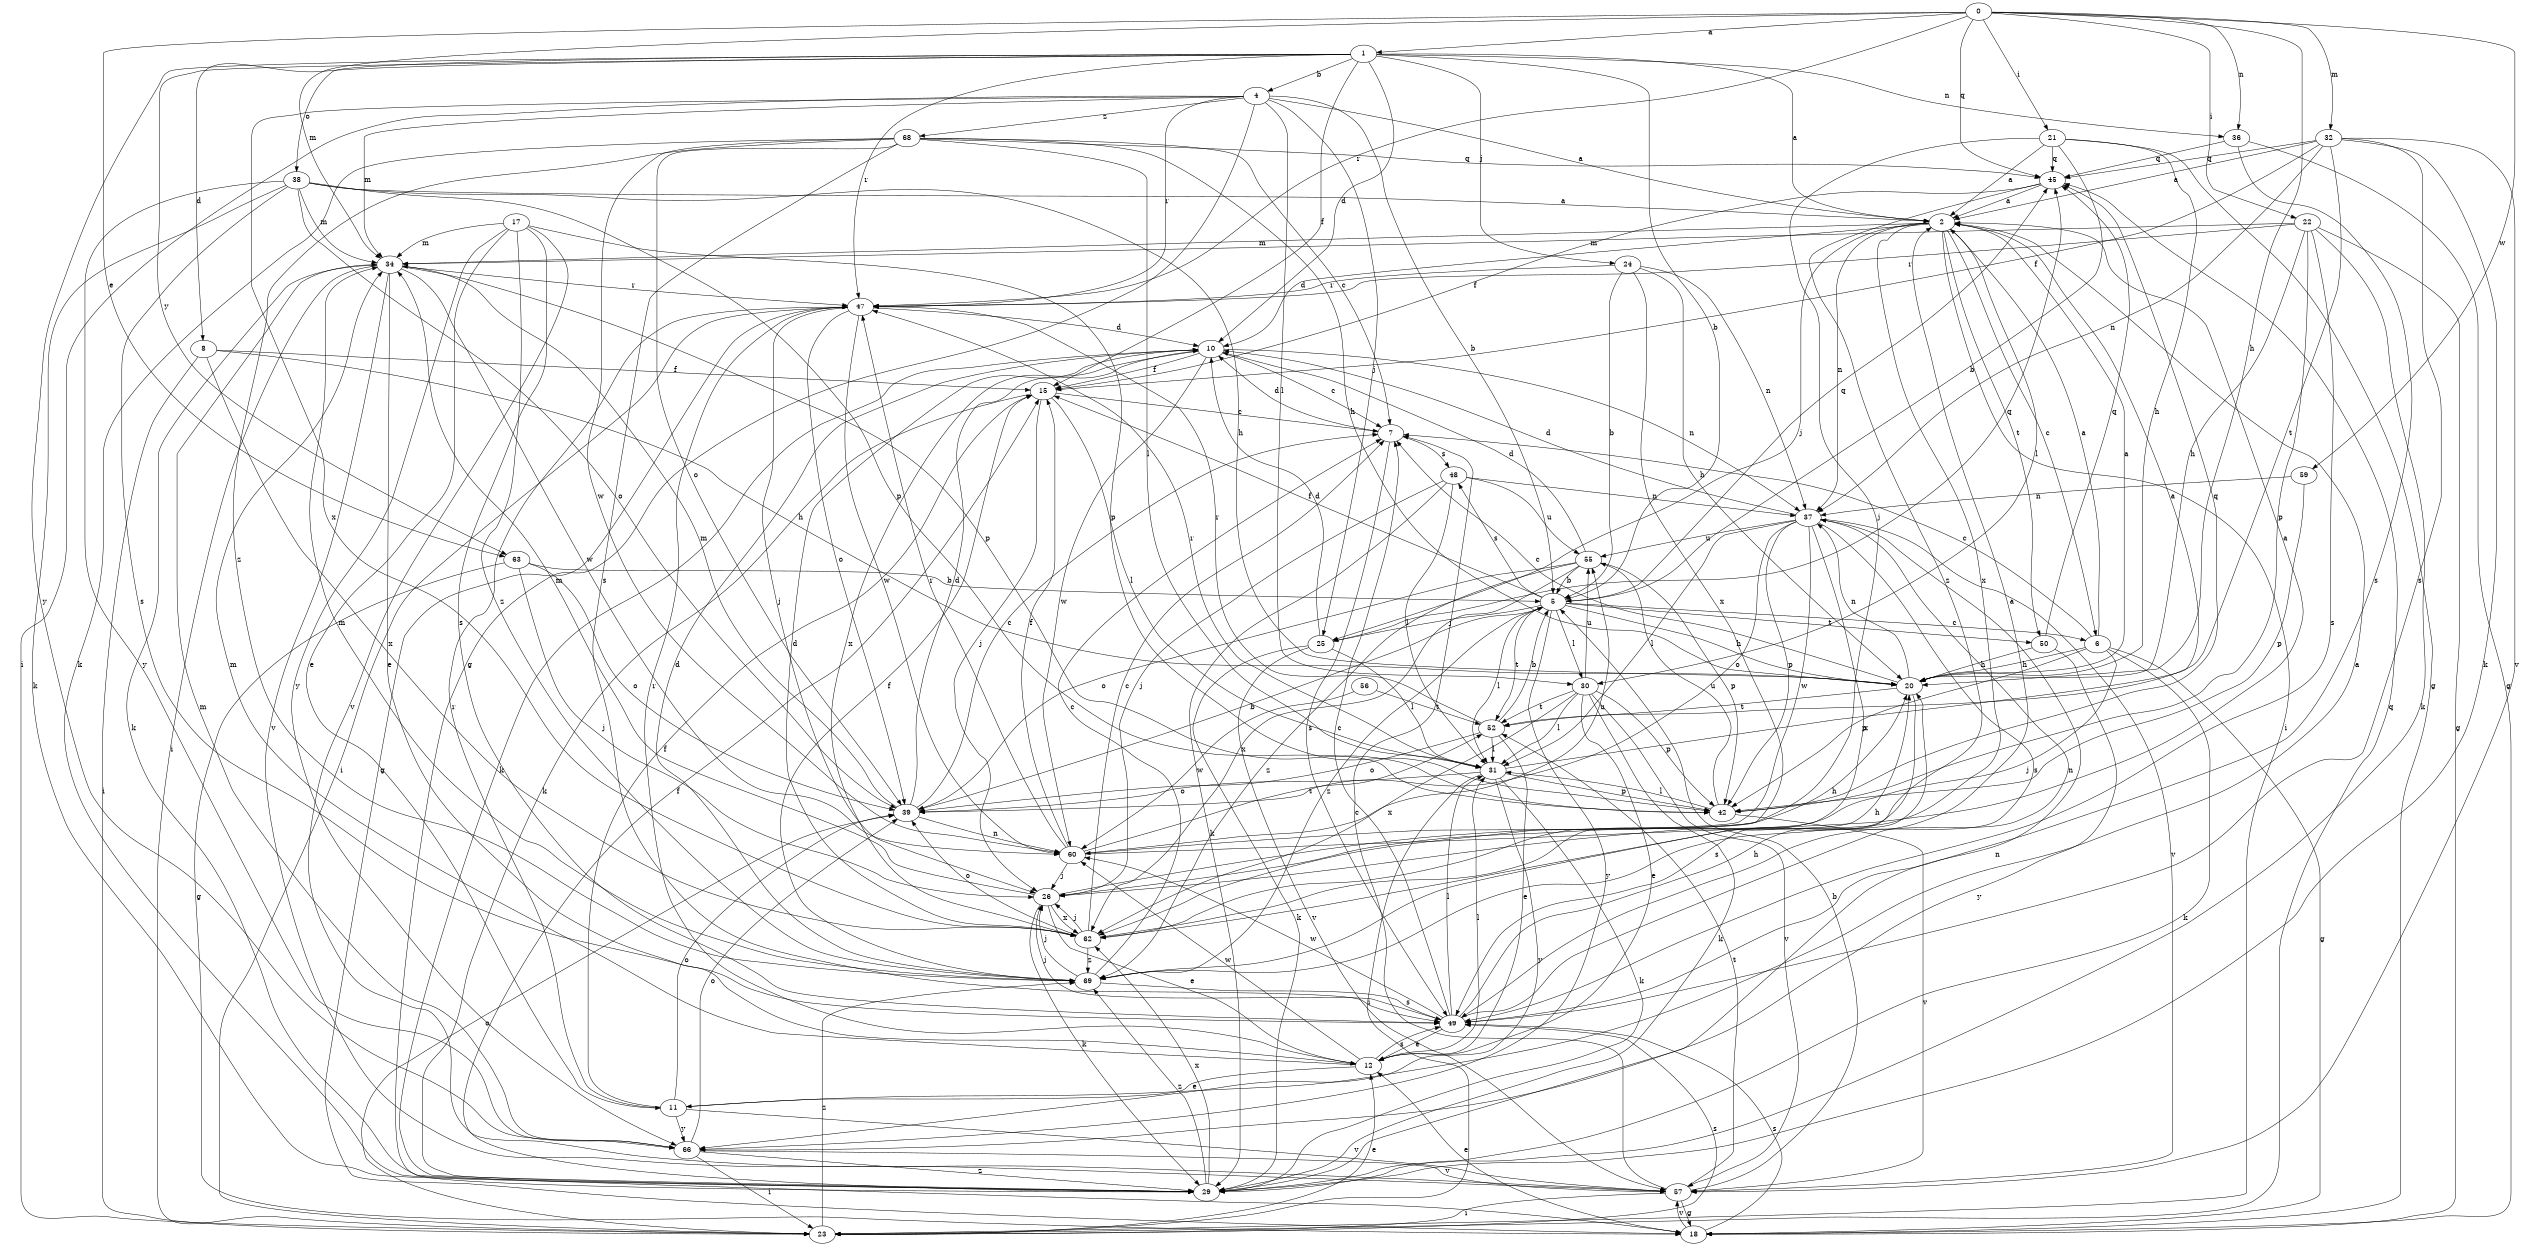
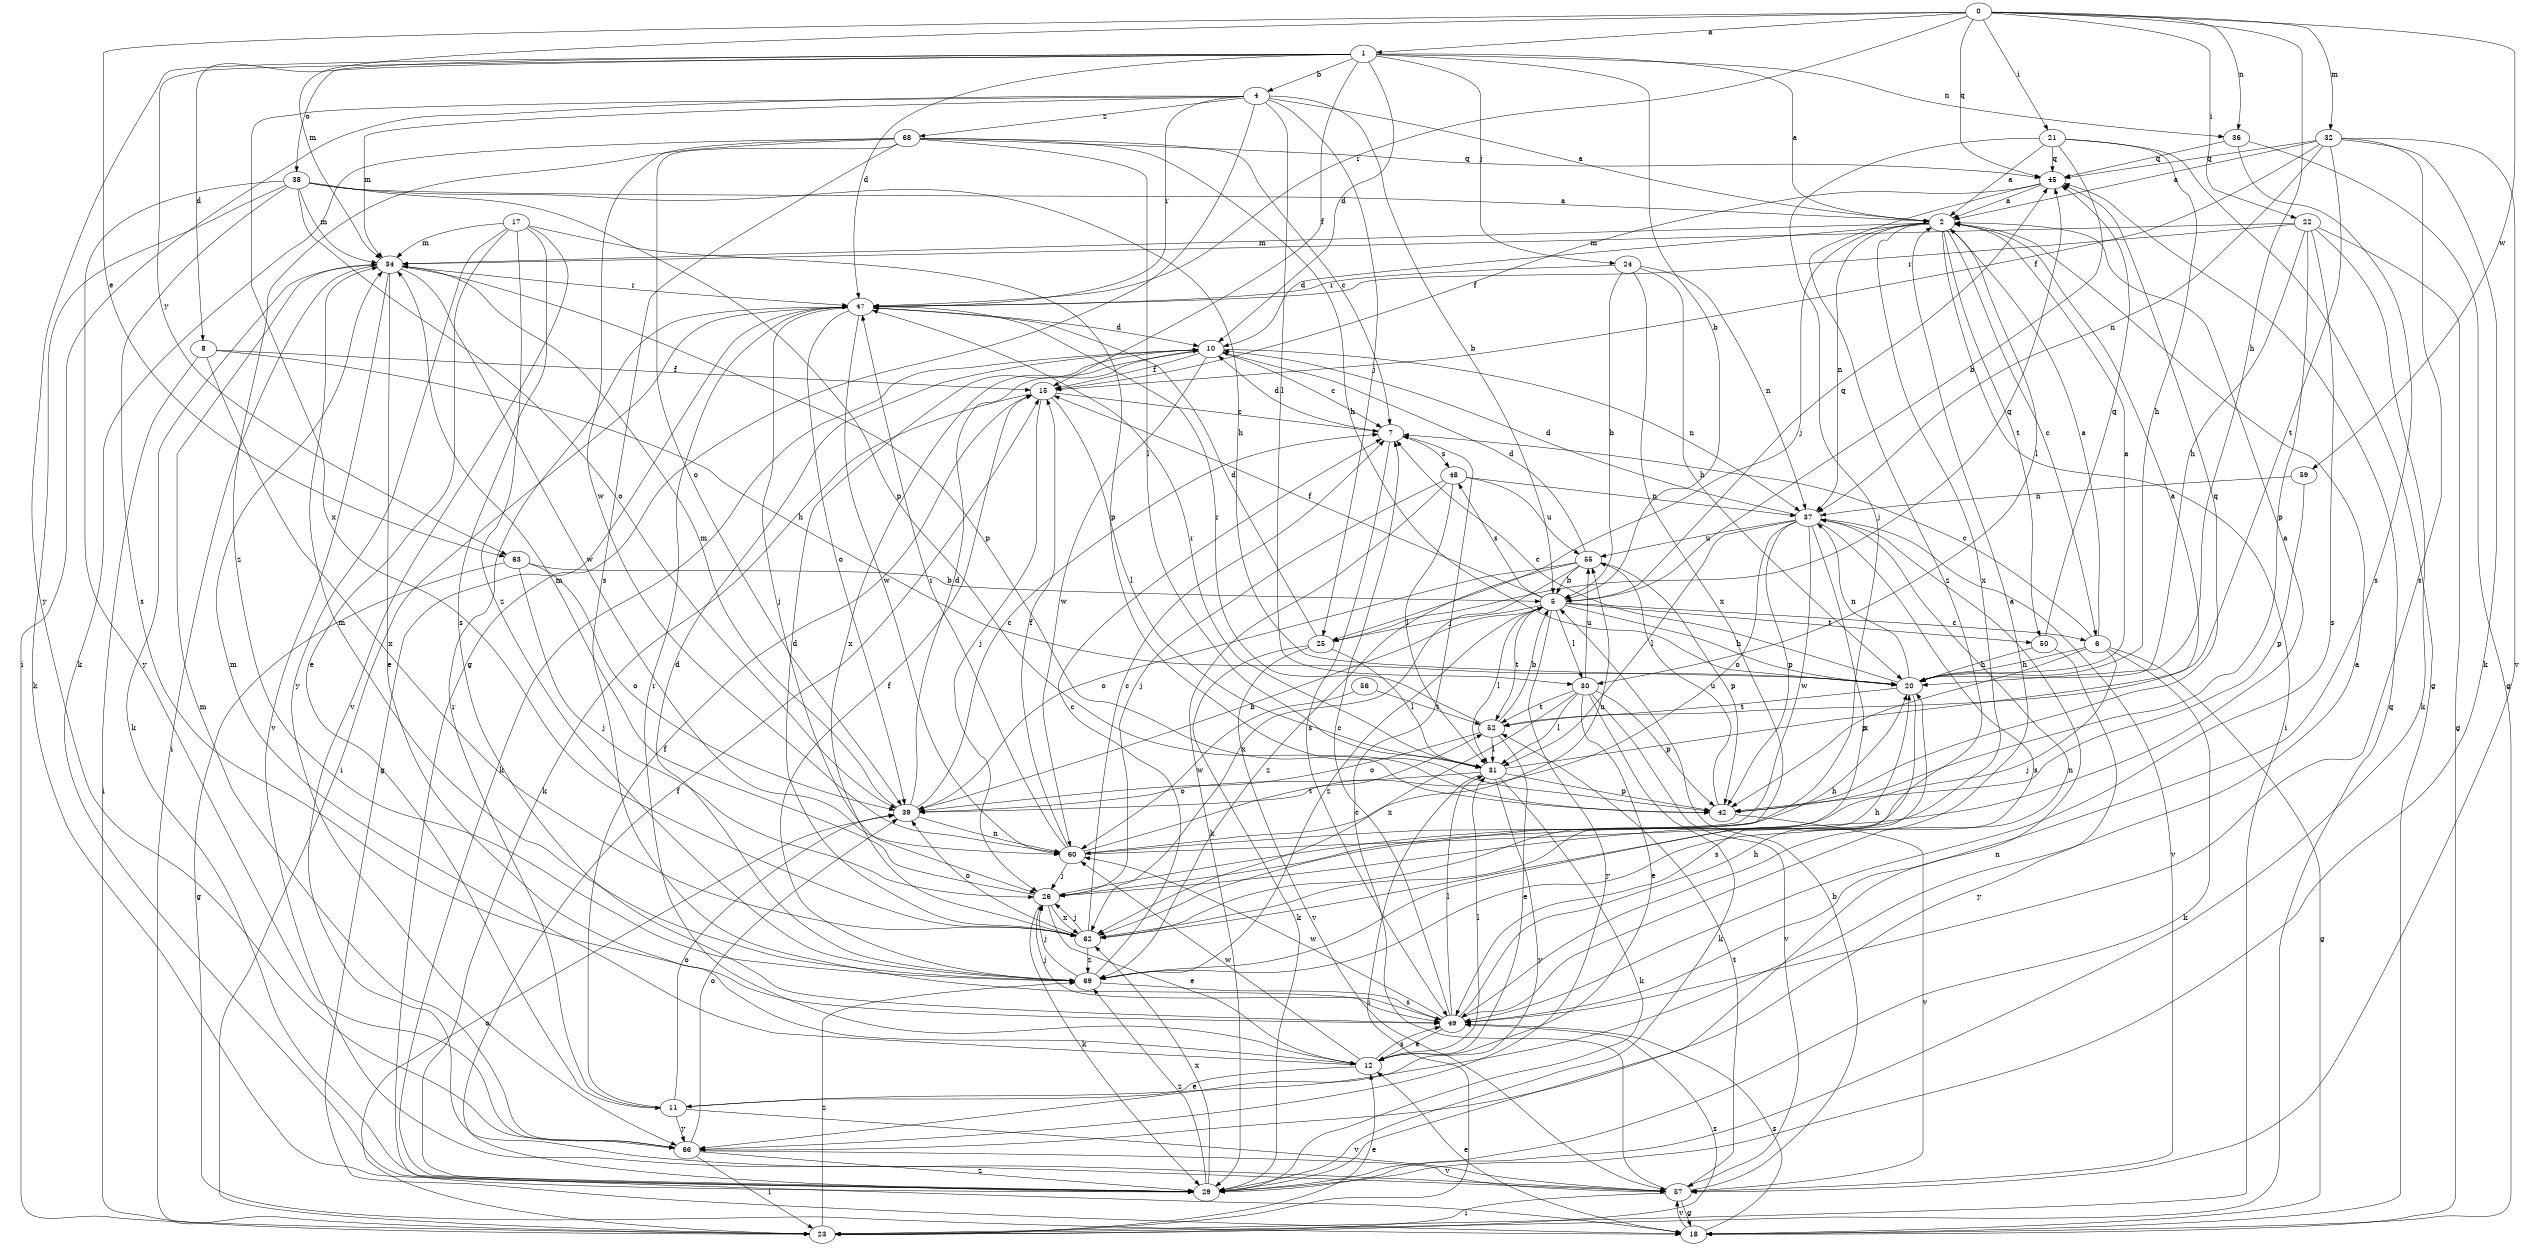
(866, 180) -> (866, 180)
(1301, 480) -> (1167, 376)
(1612, 785) -> none
